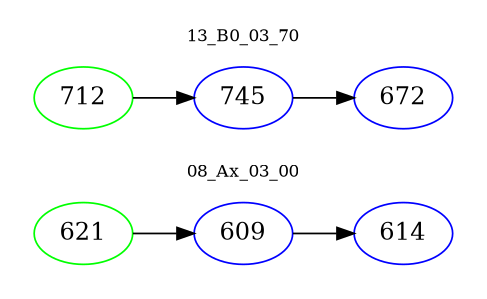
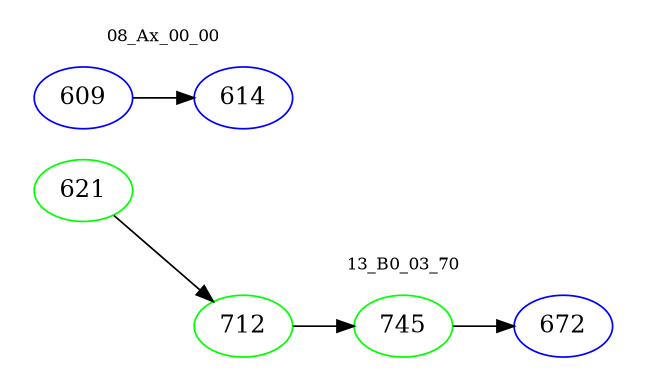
(243, 98) -> (403, 326)
(243, 173) -> (163, 37)
(155, 233) -> (157, 253)
